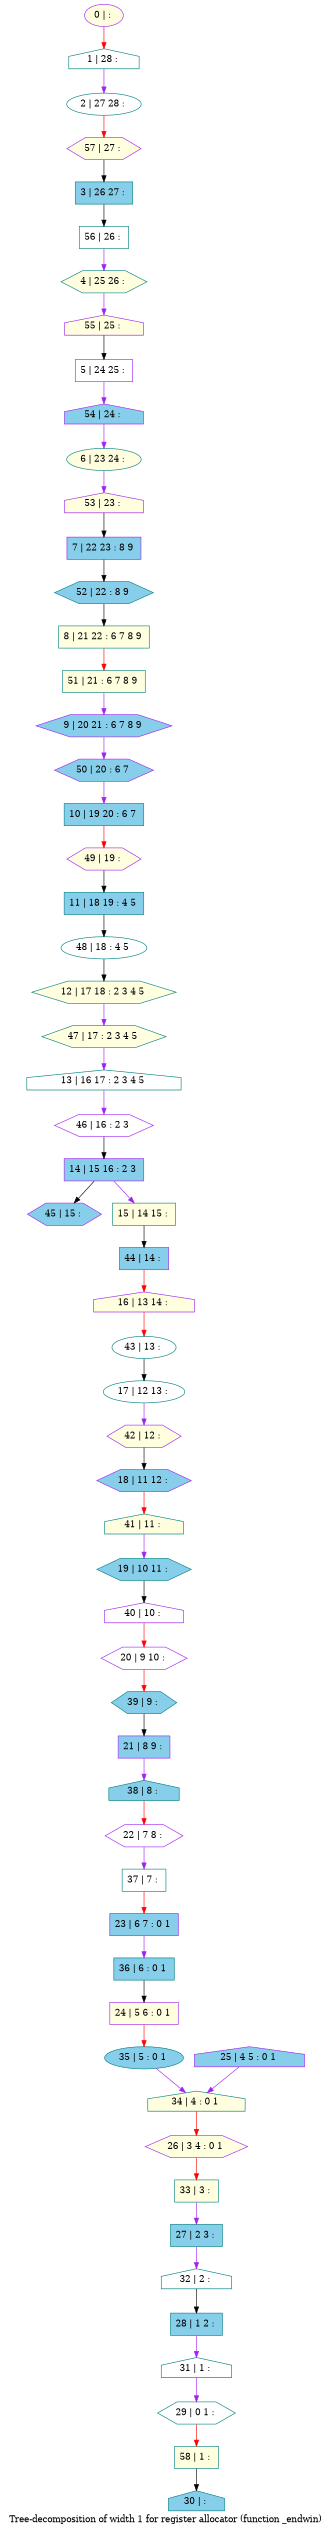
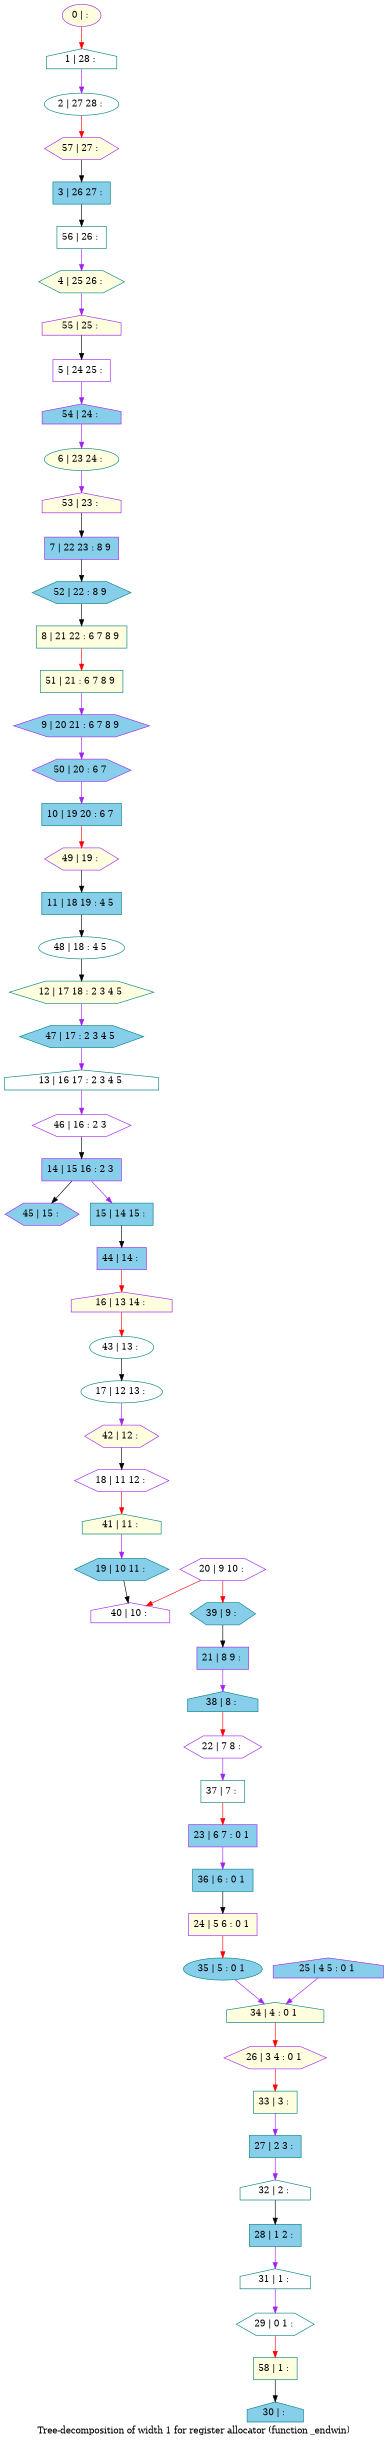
(104, 1037) -> (82, 1037)
(144, 1214) -> (122, 1214)
(144, 1481) -> (122, 1481)
(144, 1632) -> (176, 1592)
